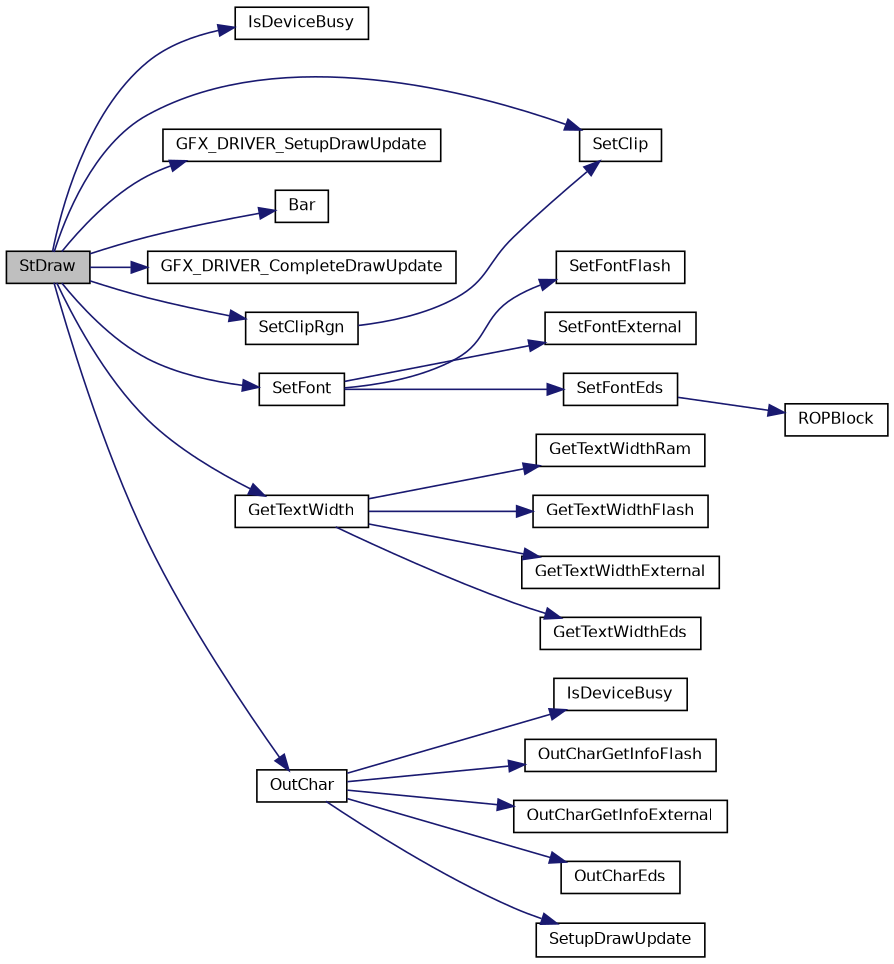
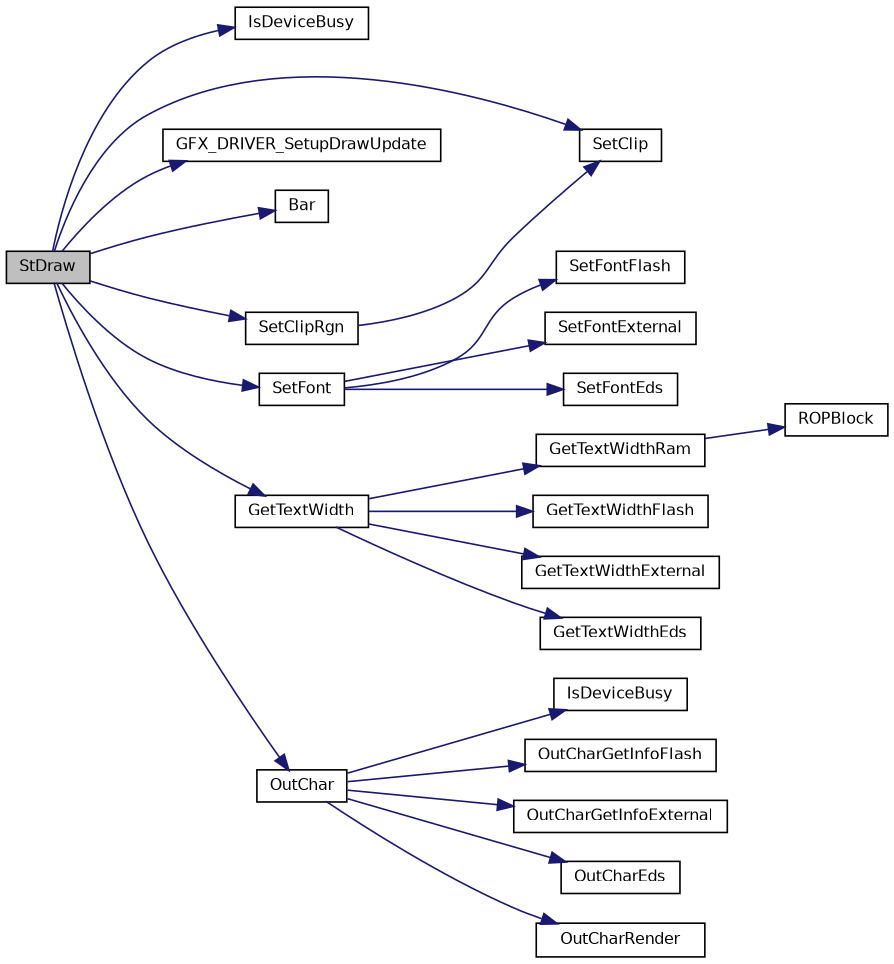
(302, 267) -> none
(723, 404) -> (737, 434)
(621, 940) -> (621, 940)
